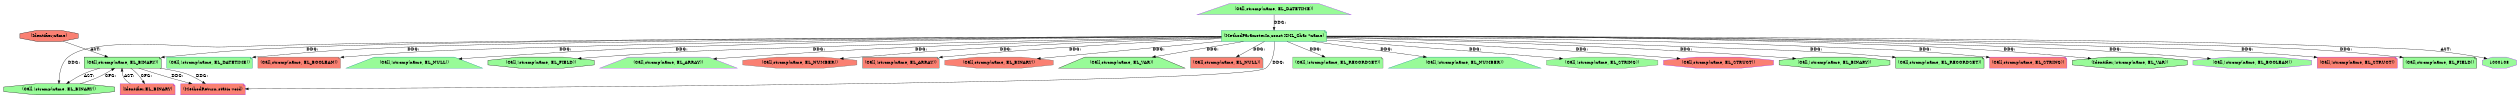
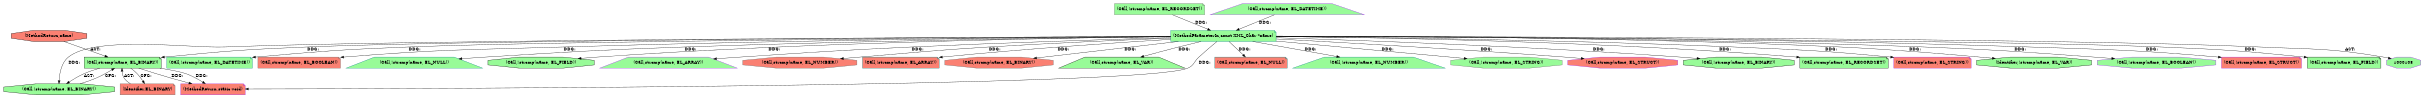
(49, 36) -> (49, 36)
(1305, 49) -> (1190, 22)
(148, 89) -> (148, 89)
